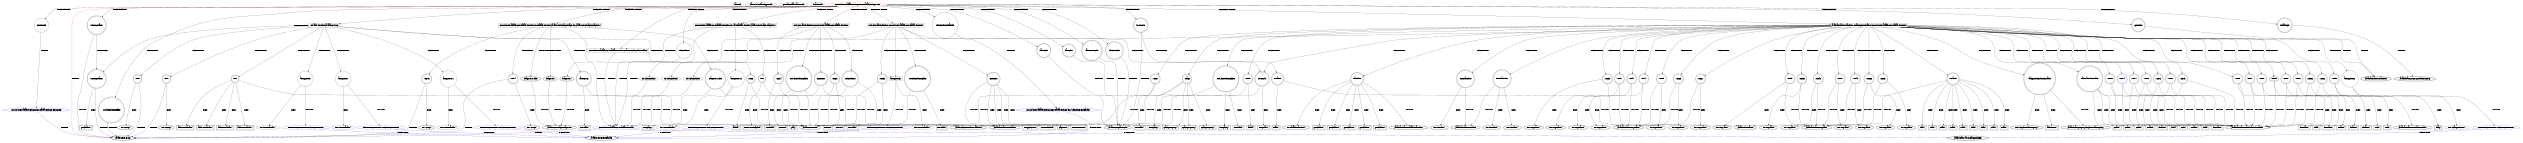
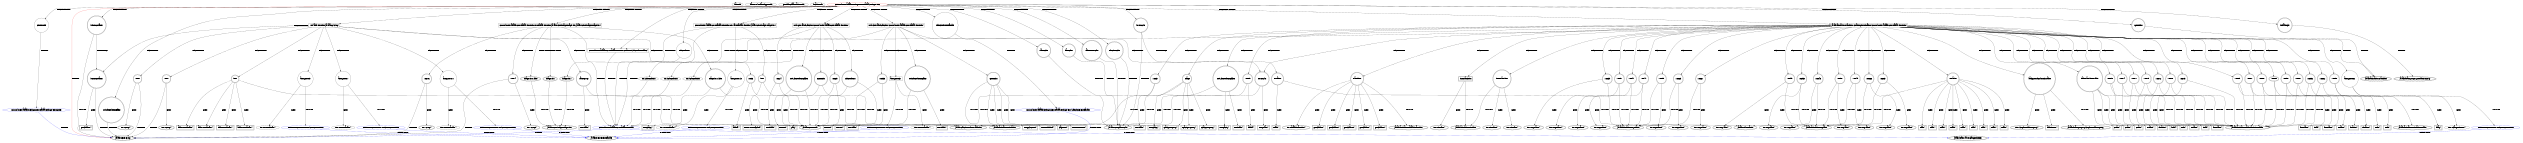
(1466, 79) -> (1466, 79)
(2122, 79) -> (2122, 79)
